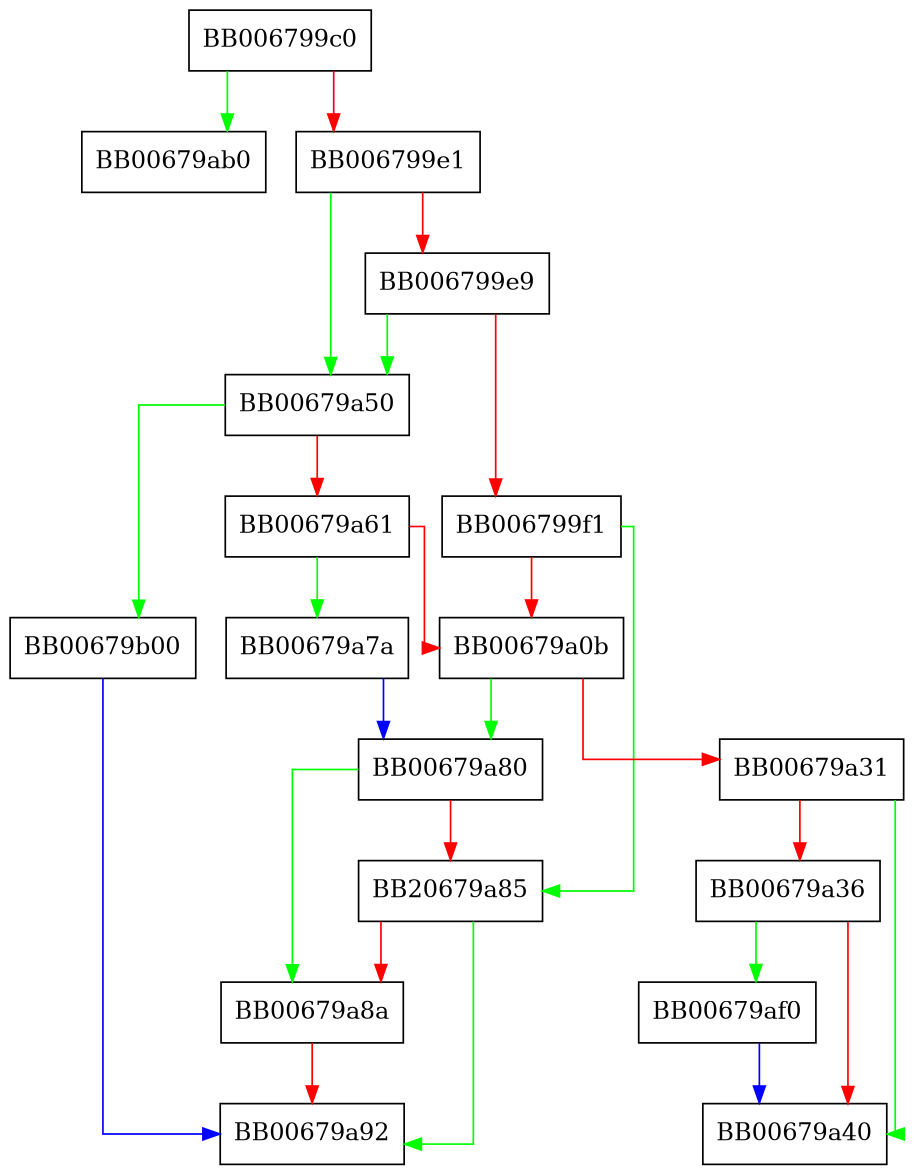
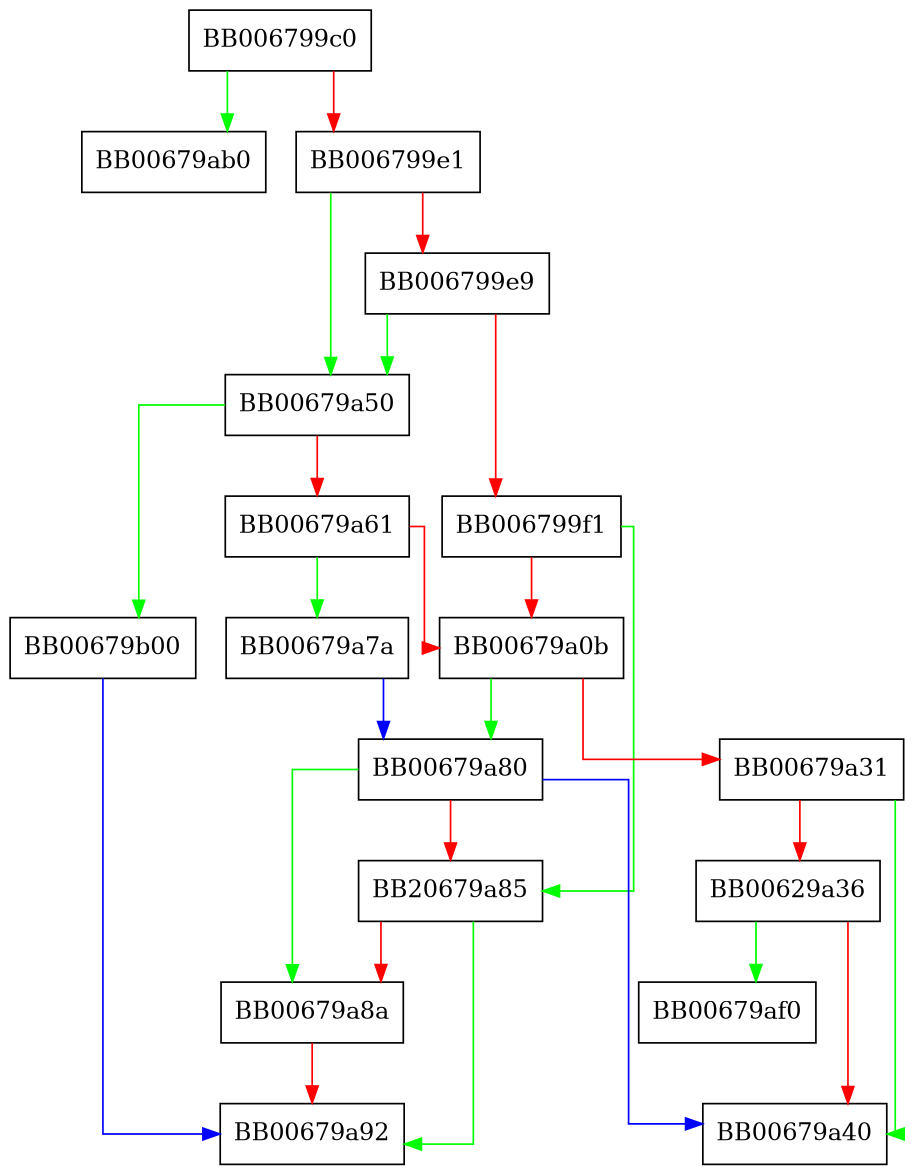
(788, 891) -> (788, 891)
(759, 1065) -> (629, 937)
